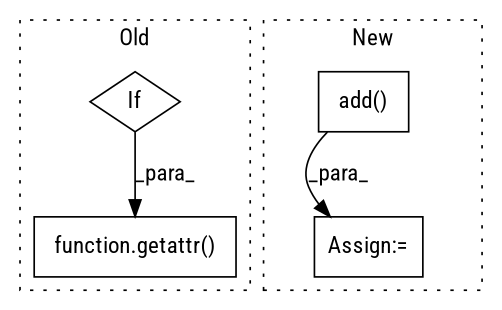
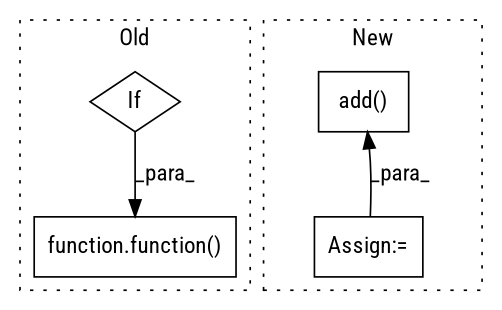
(307, 167) -> (371, 183)
(135, 247) -> (135, 247)
